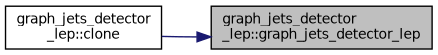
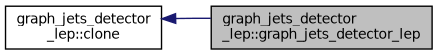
(179, 37) -> (193, 18)
